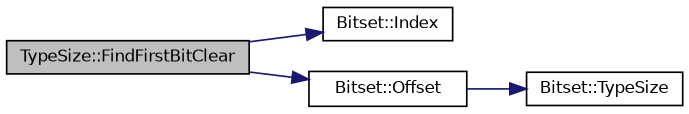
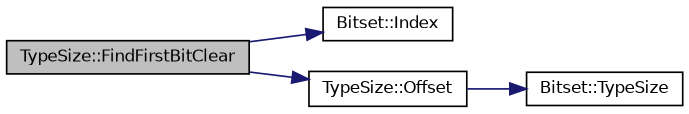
(388, 89) -> (388, 89)
